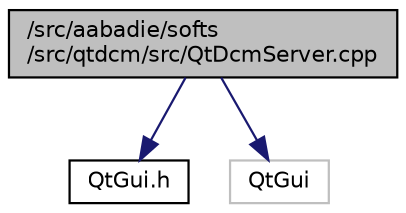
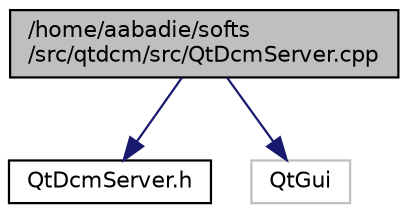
(203, 44) -> (204, 44)
(129, 182) -> (110, 182)
